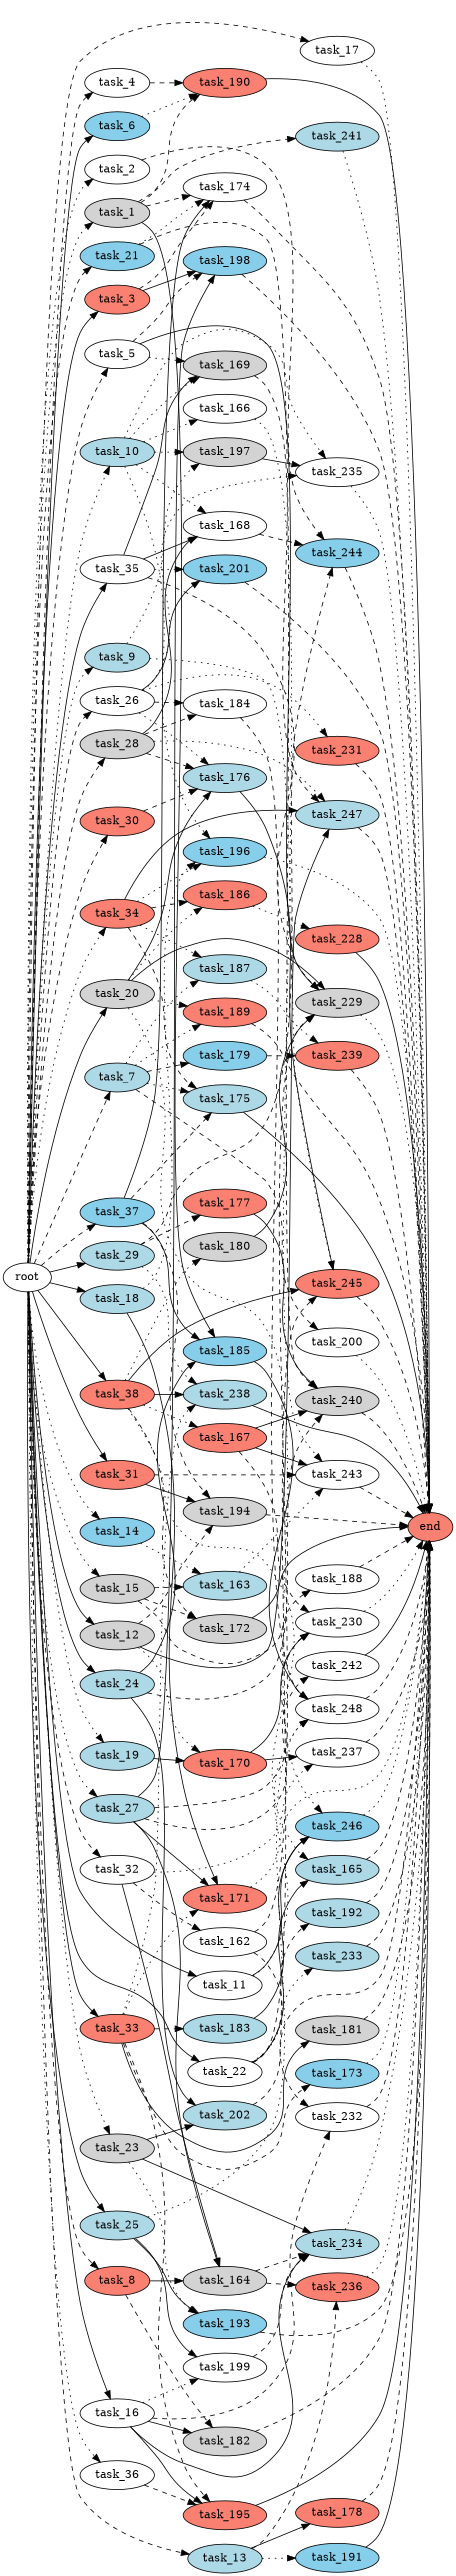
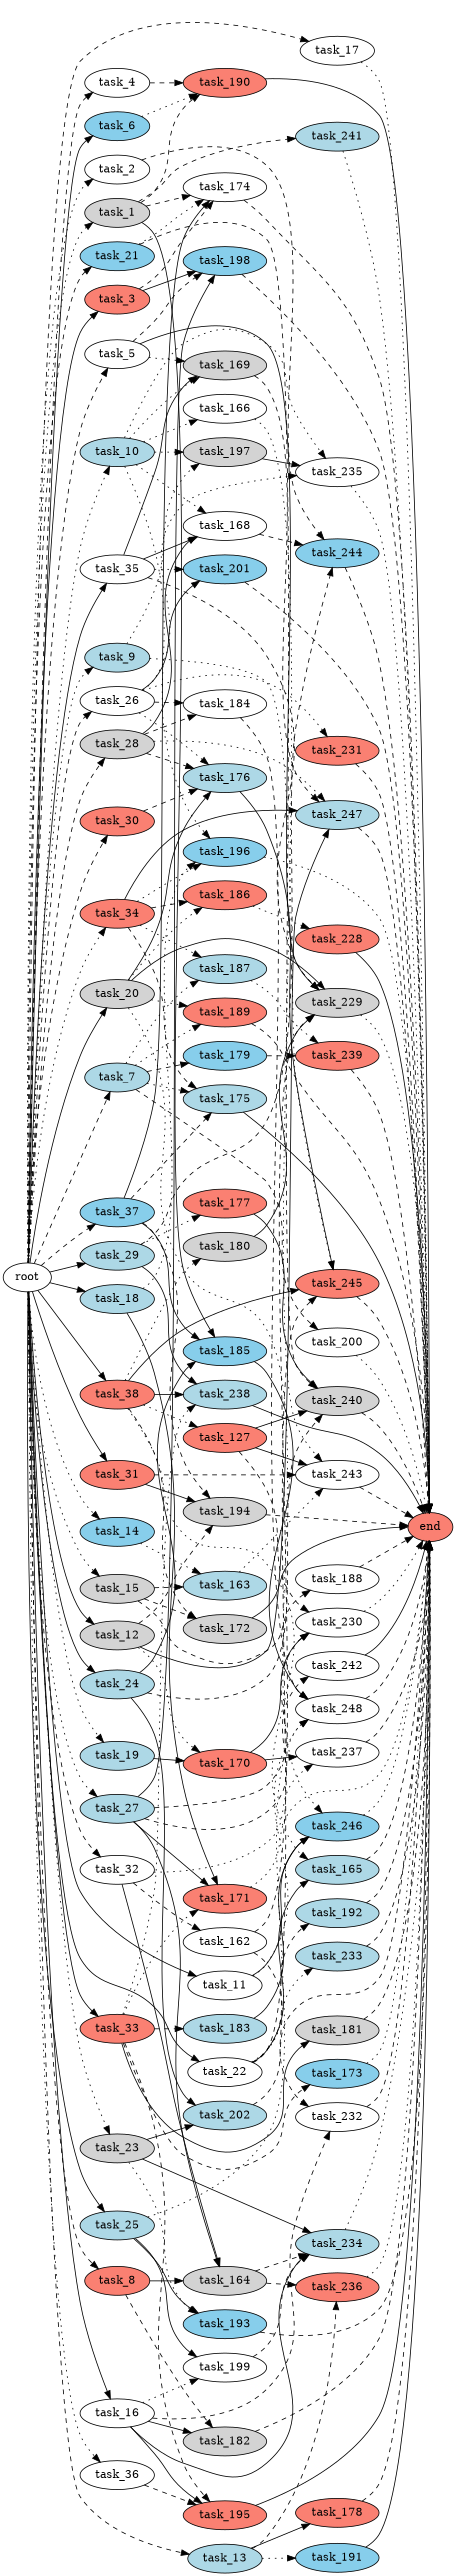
(162, 1234) -> (162, 1234)
(168, 1322) -> (168, 1322)
(225, 1438) -> (225, 1438)
